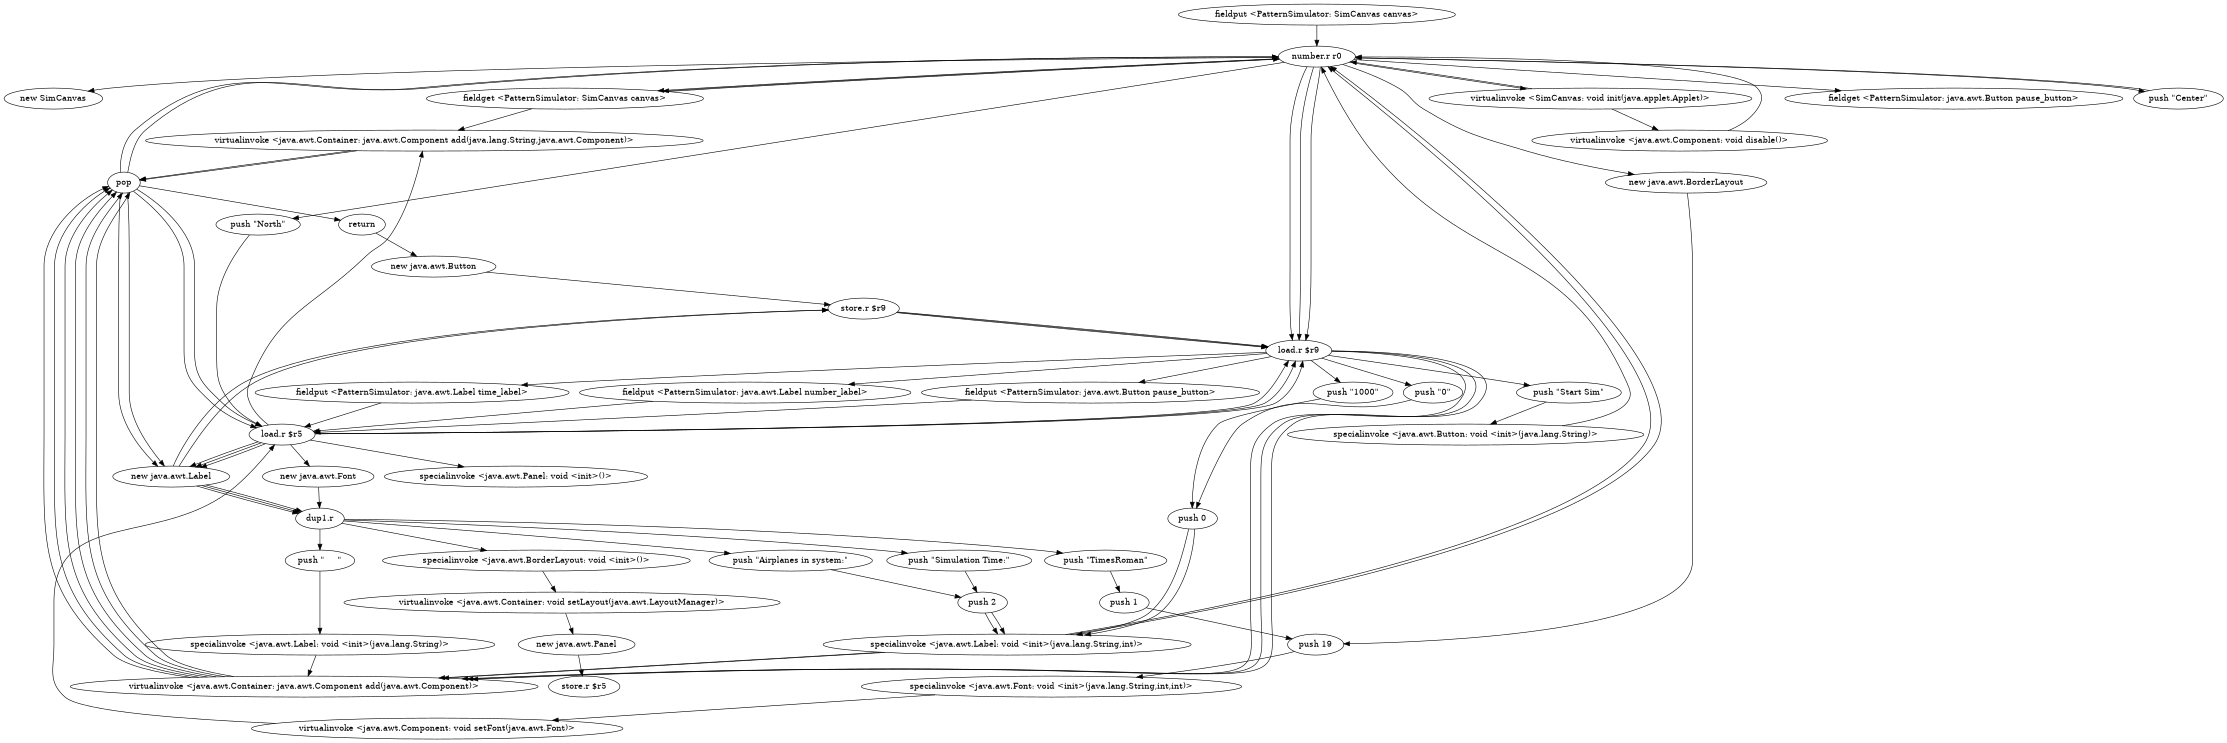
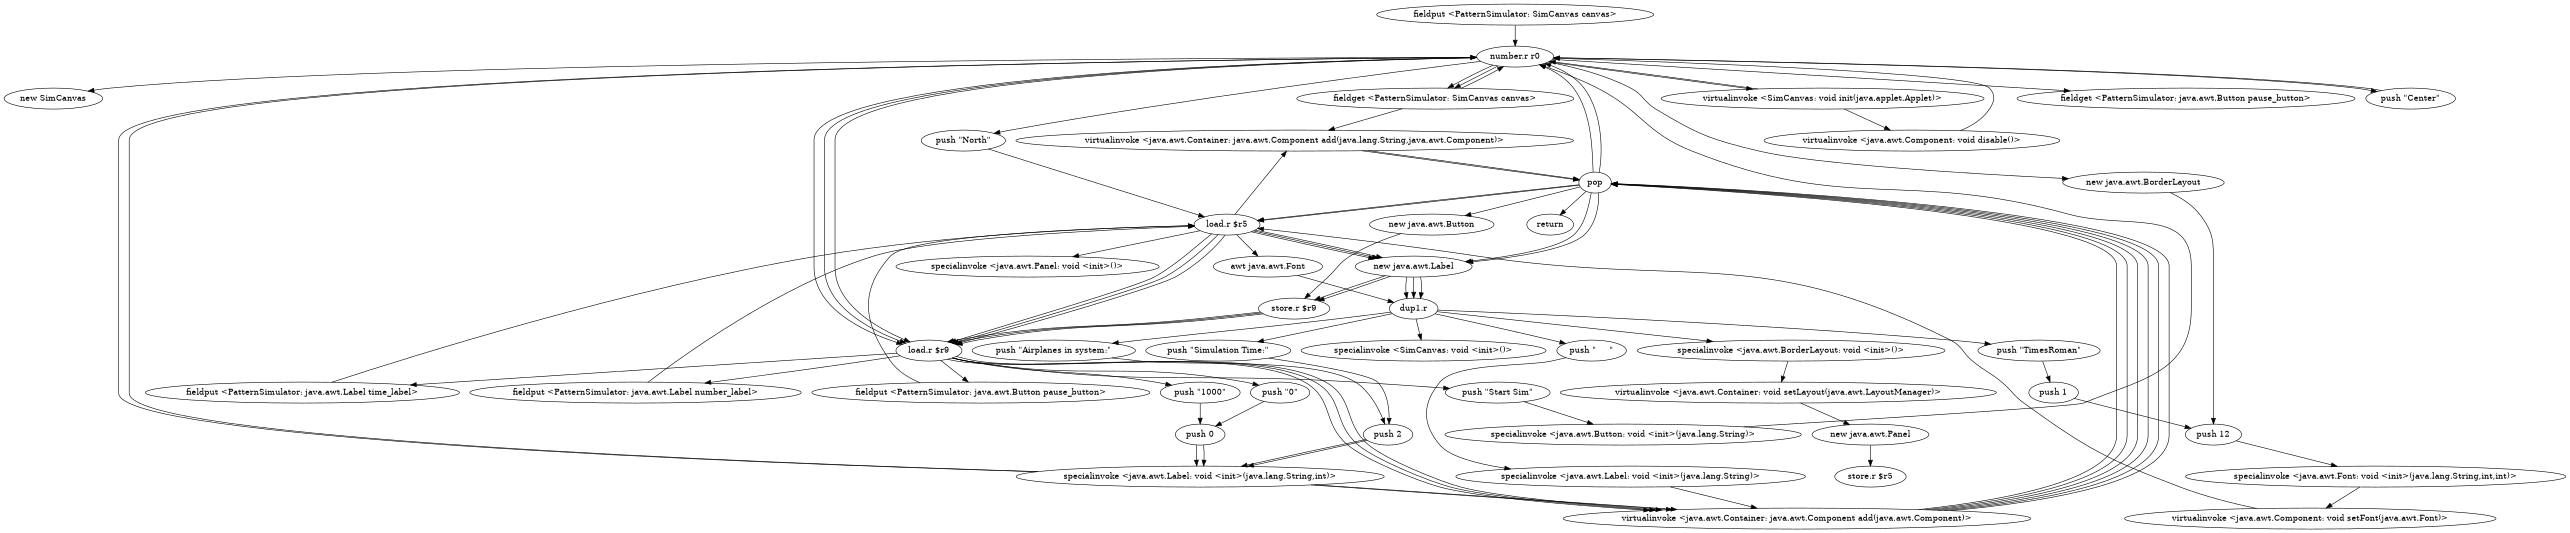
(394, 243) -> (1525, 201)
none -> (1424, 351)
(318, 477) -> (1268, 267)
(1316, 645) -> (2213, 435)
